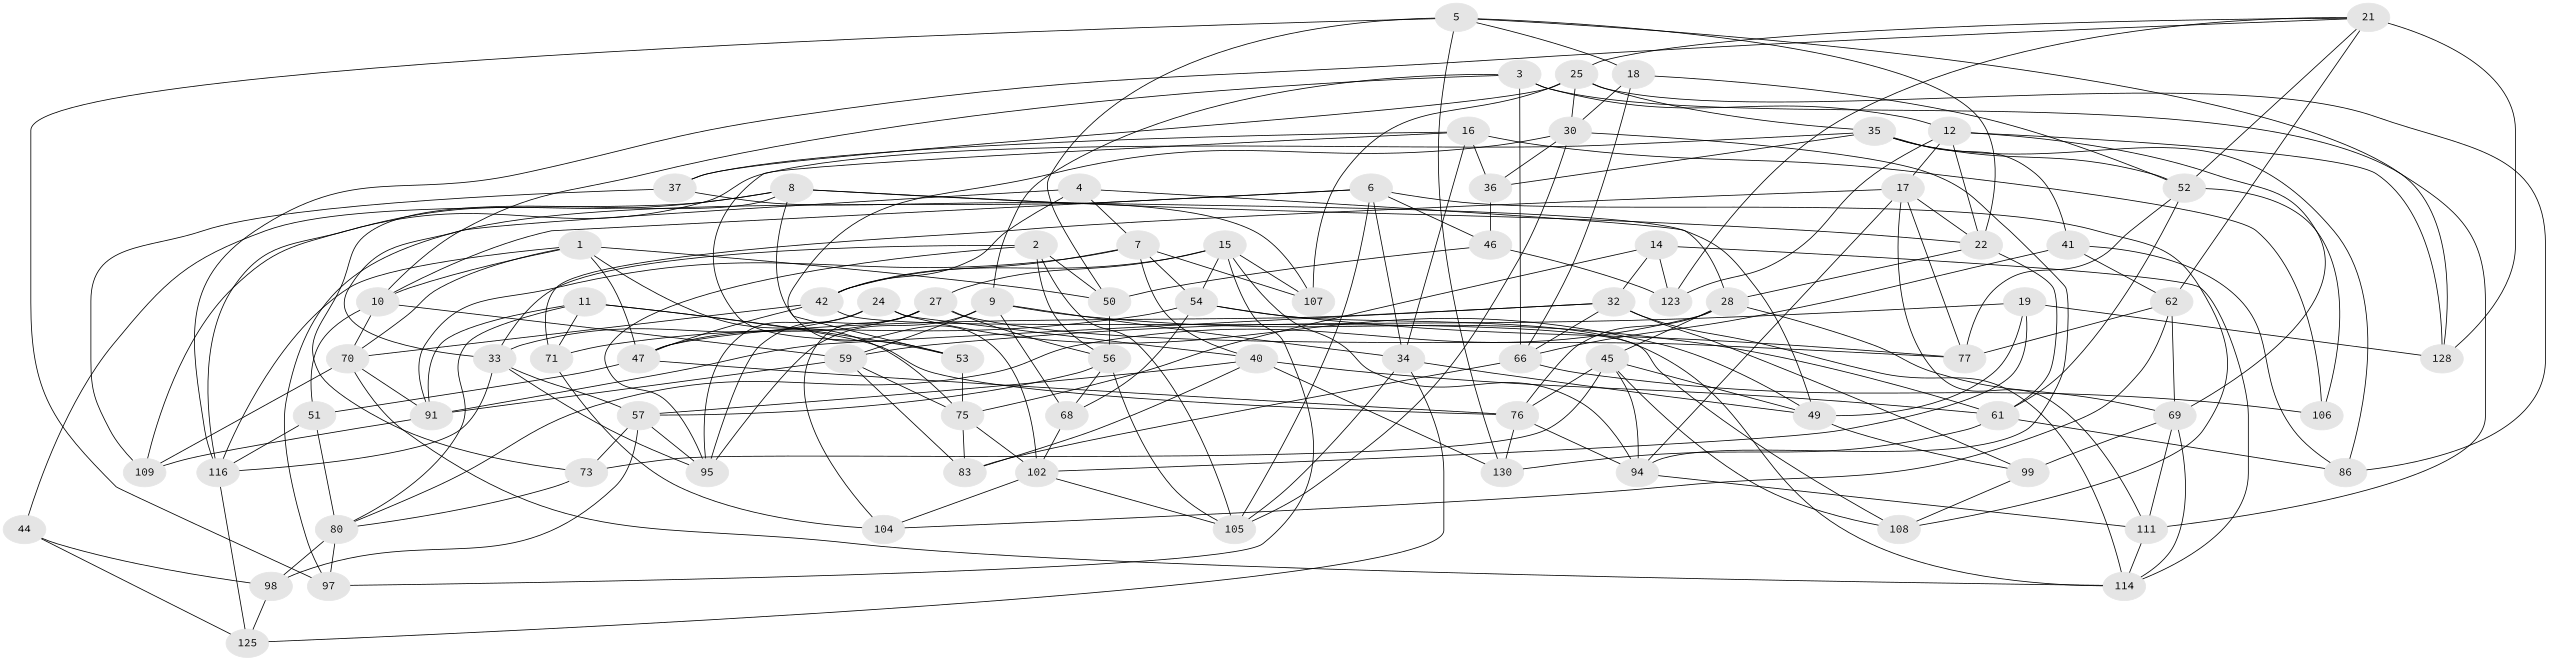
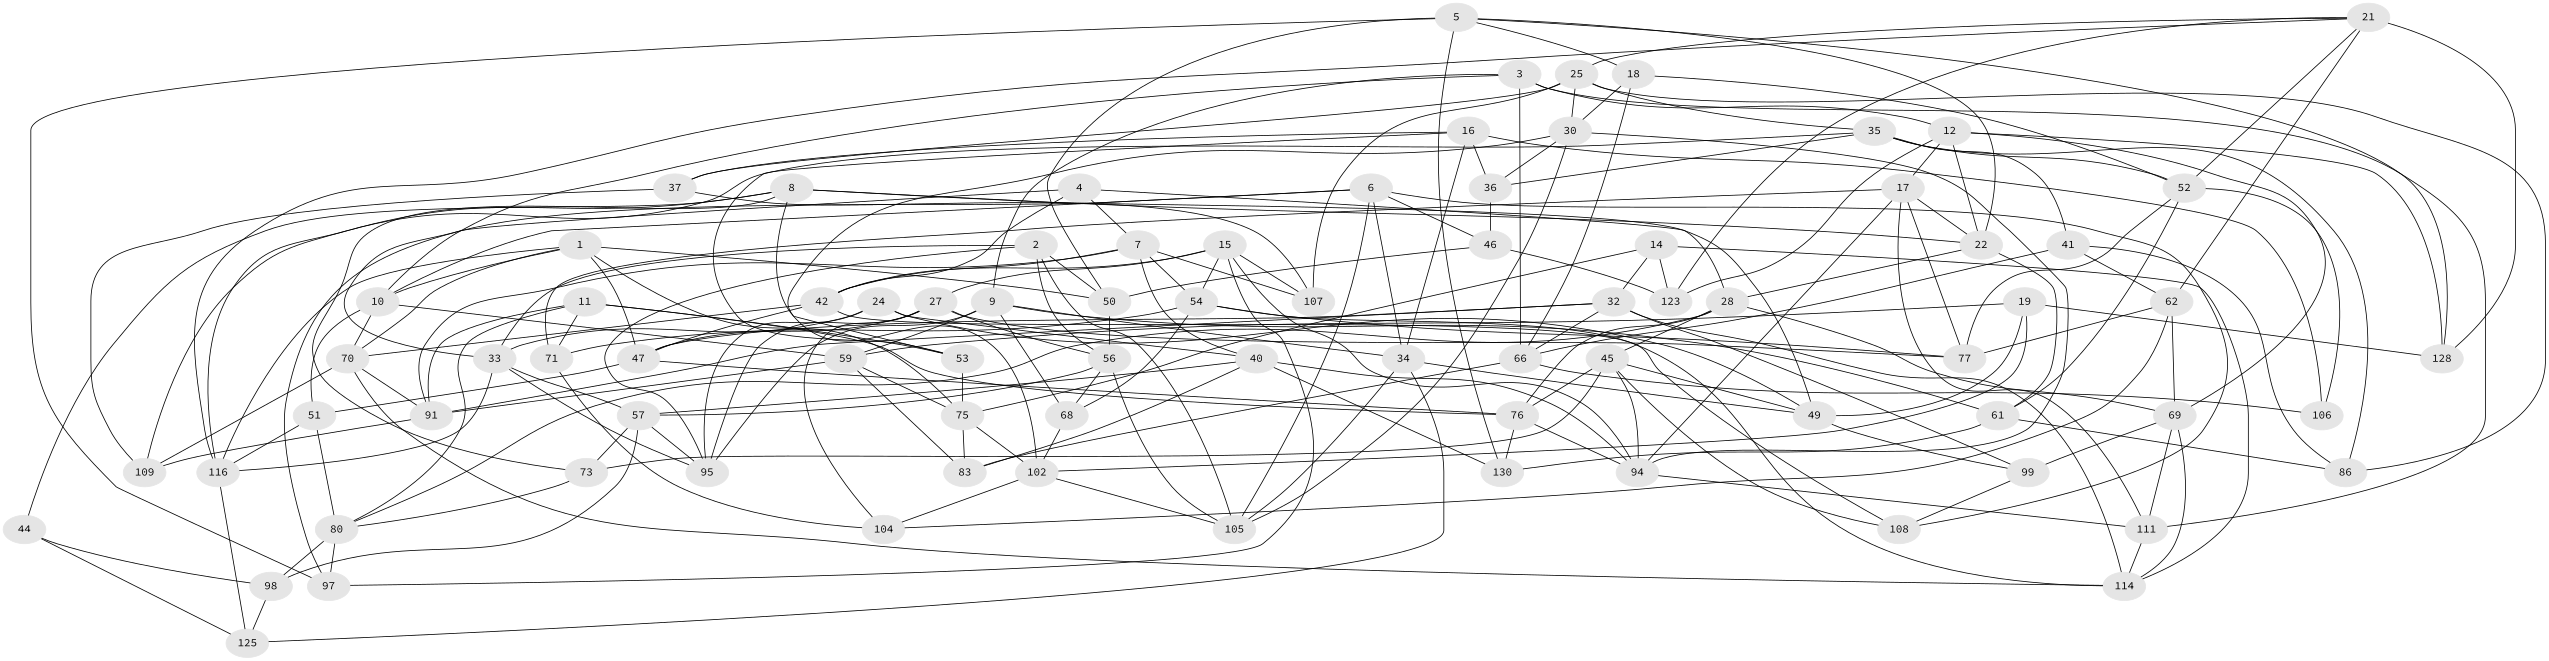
(1662, 391) -> (1463, 380)
